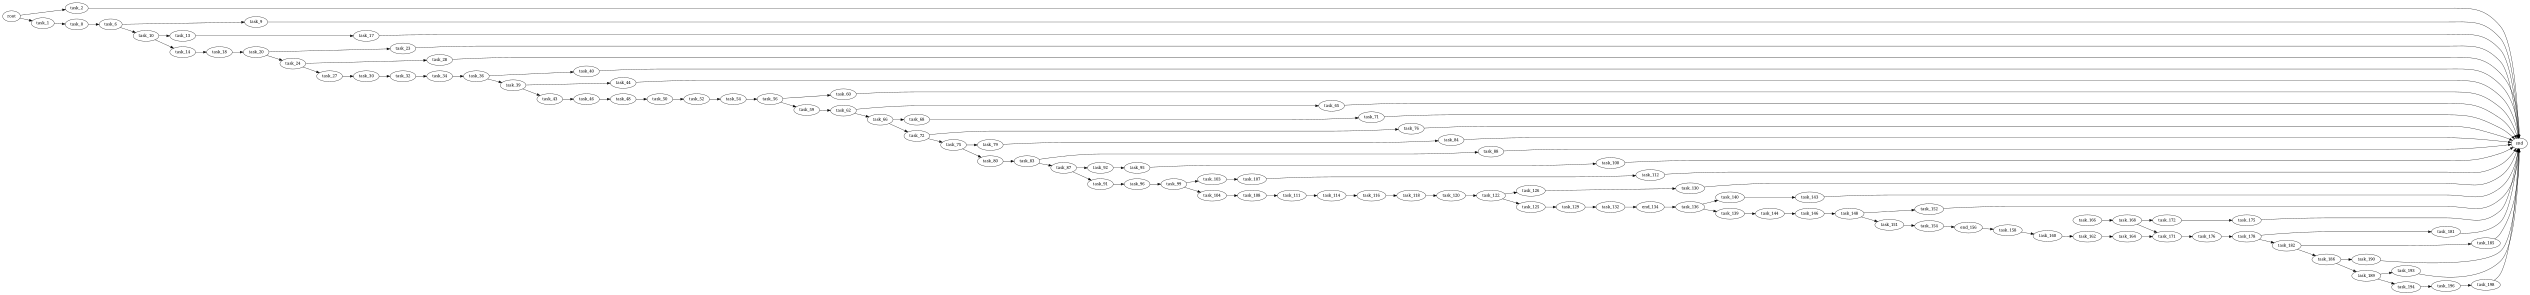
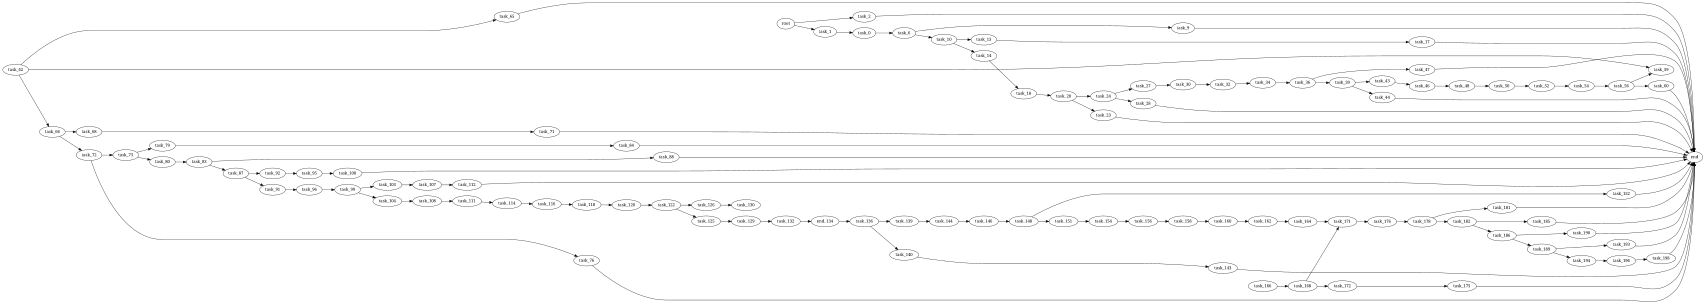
(587, 71) -> (1422, 70)
(824, 110) -> (838, 70)
(2118, 184) -> none
(1968, 228) -> (1143, 221)
